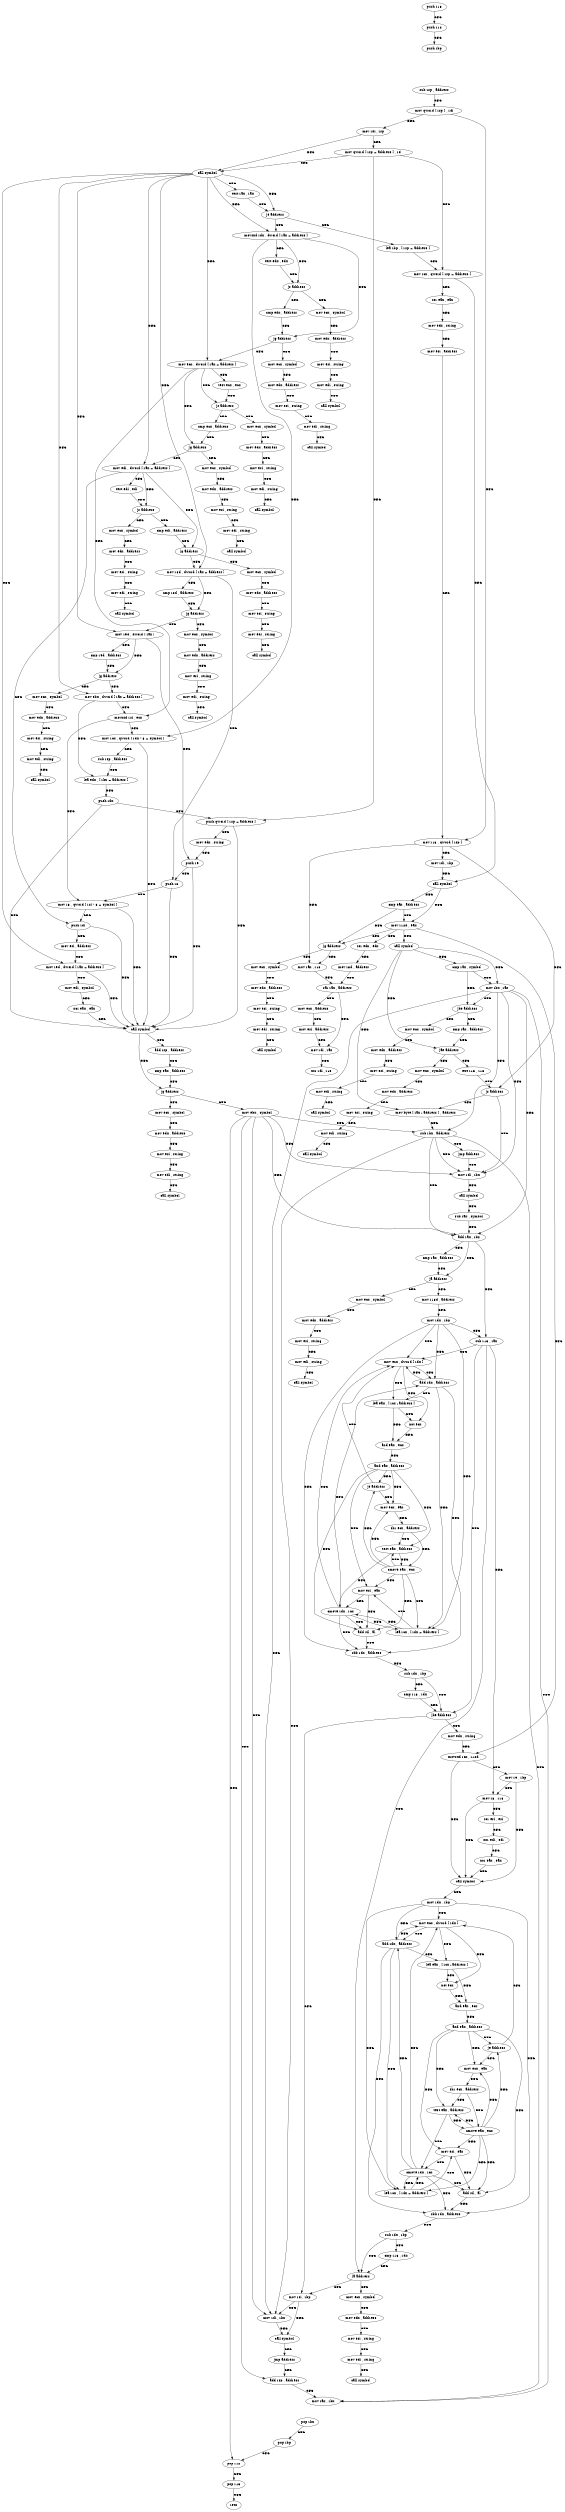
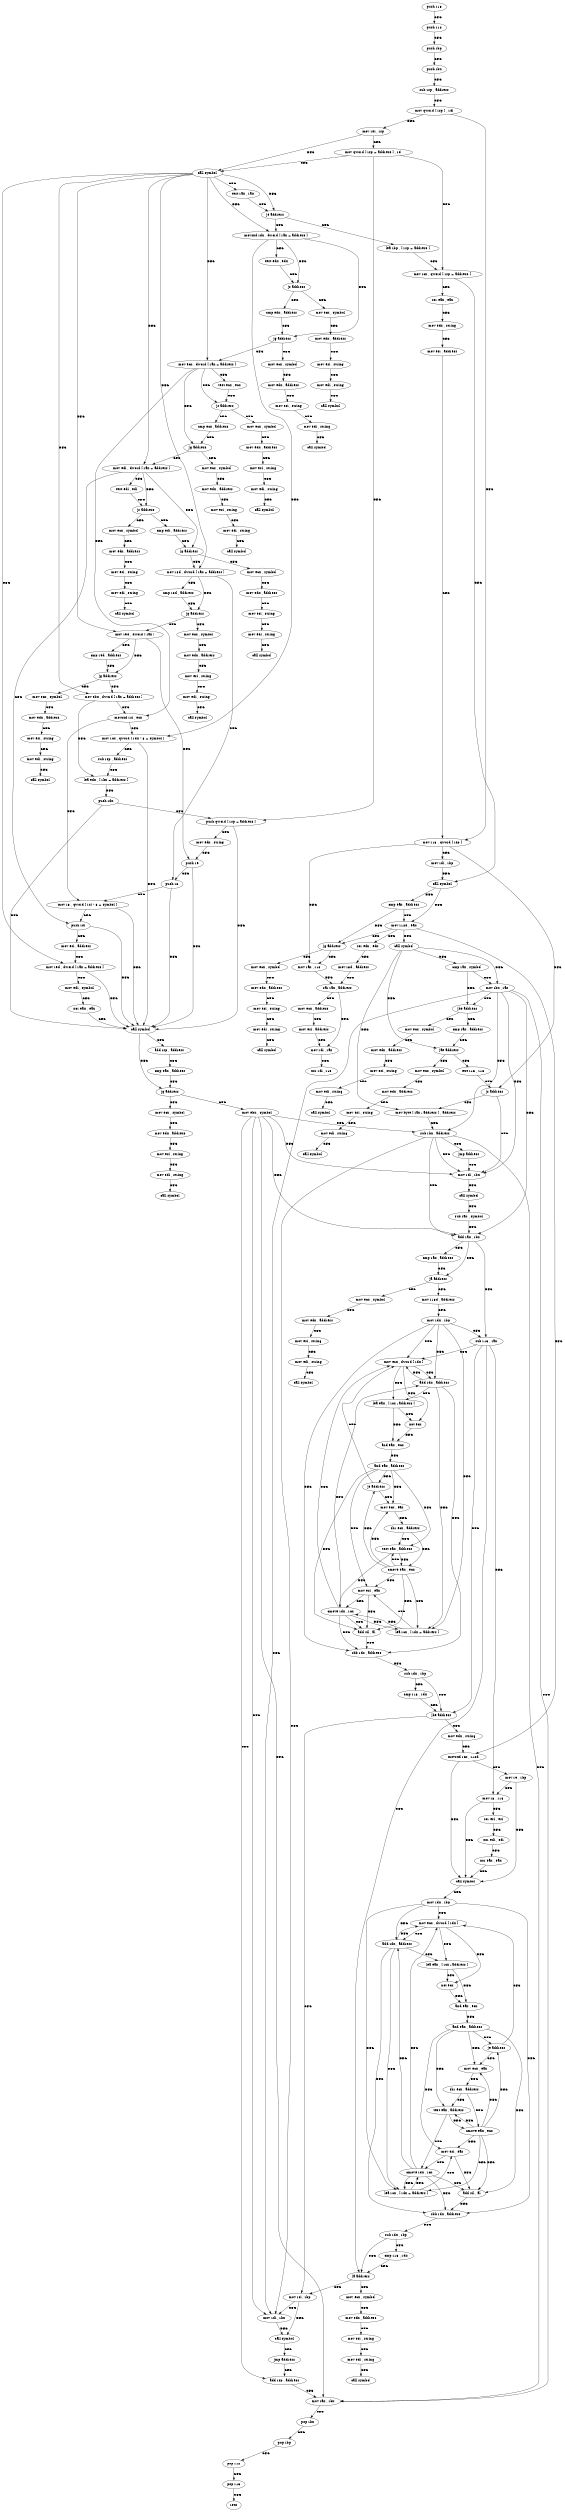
none -> (434, 69)
(230, 1783) -> (276, 1762)
none -> (316, 2411)
